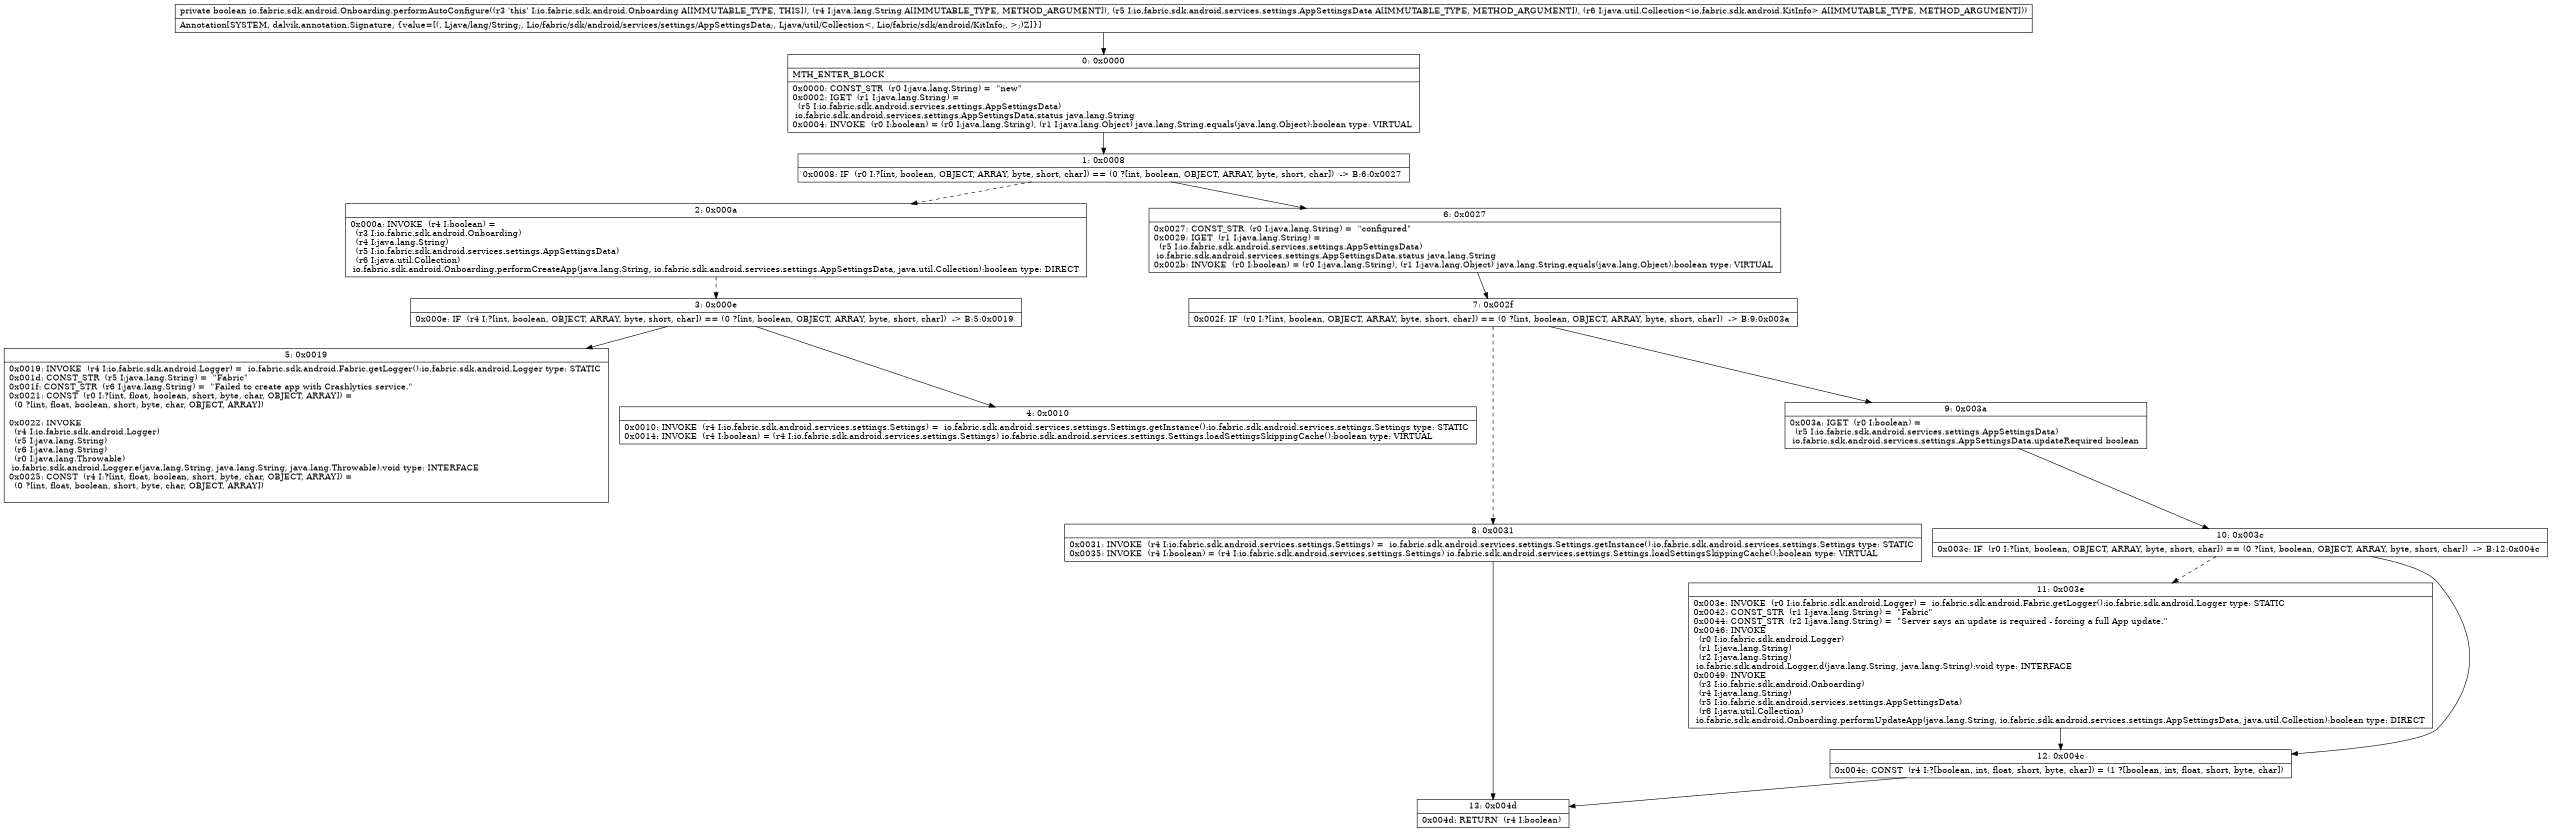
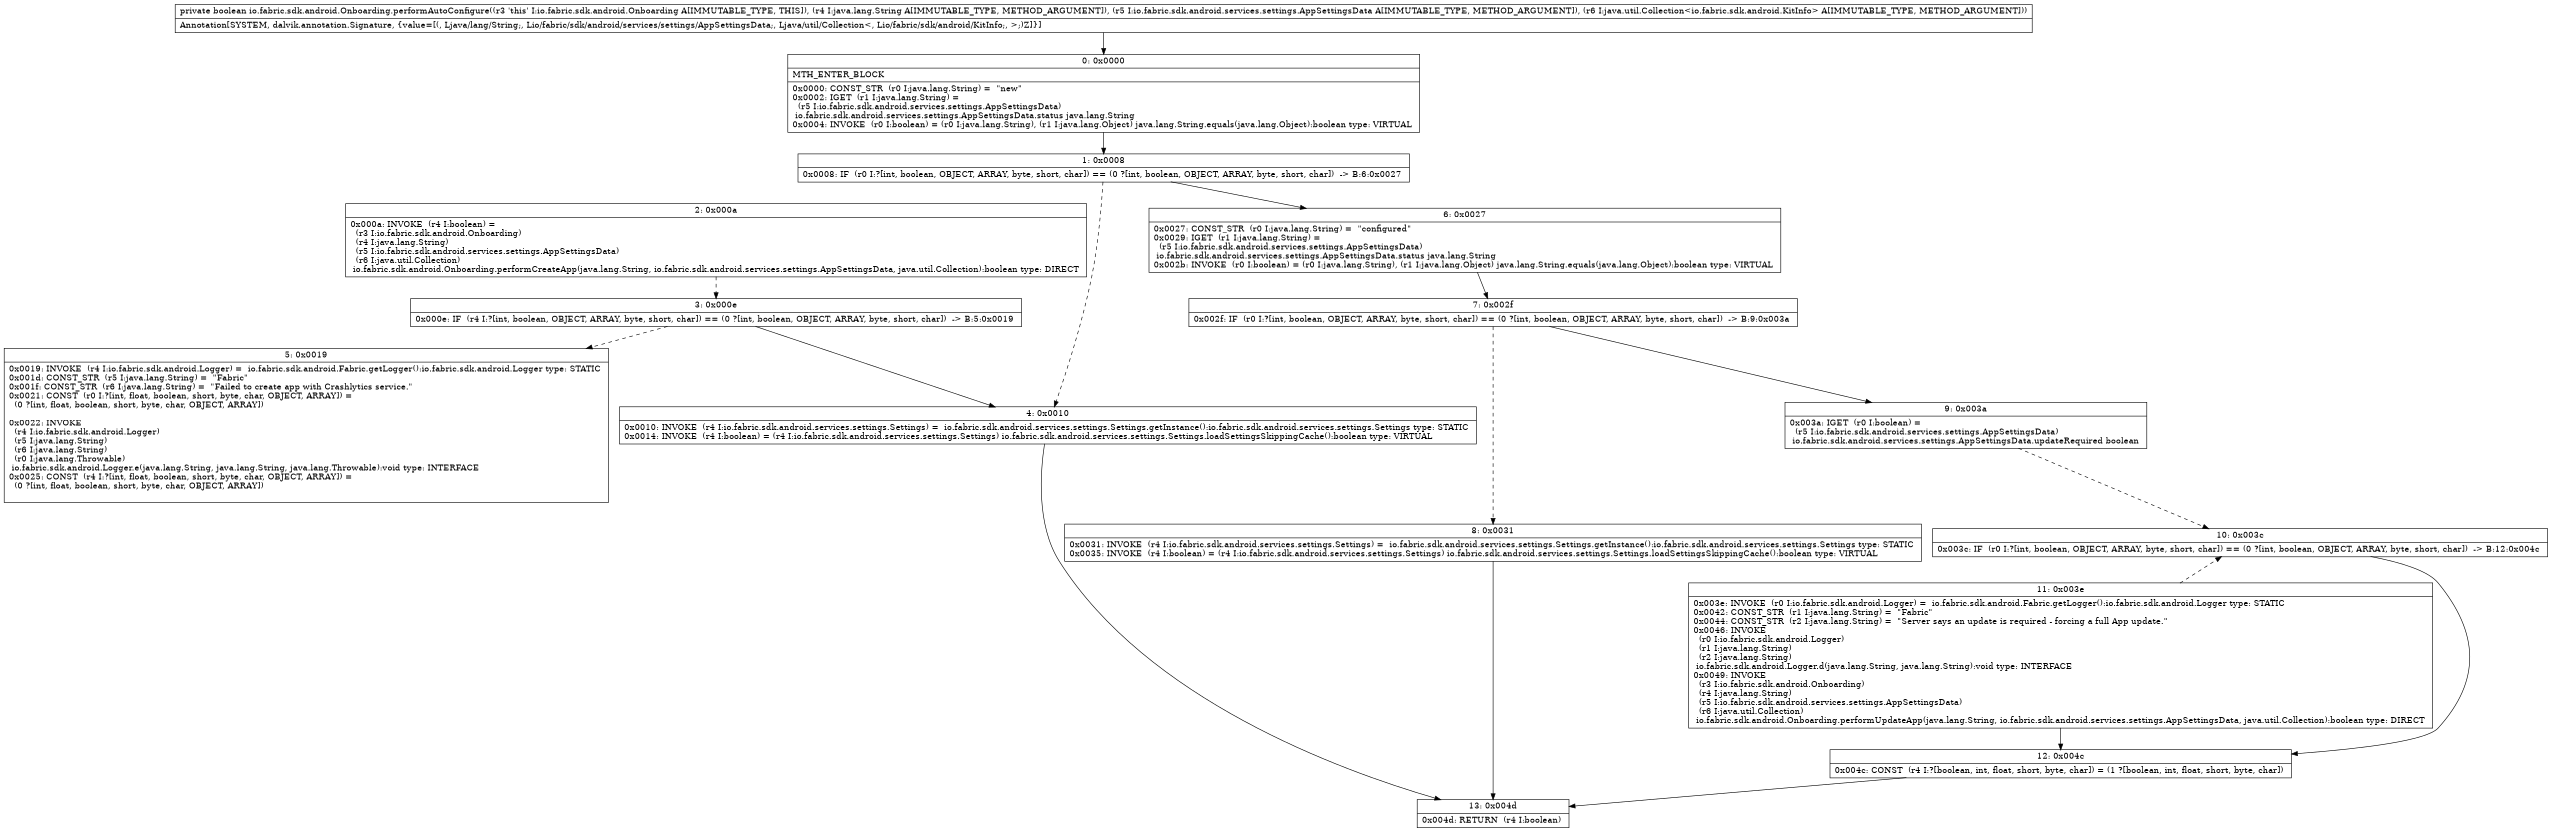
(974, 192) -> (1088, 293)
(630, 337) -> (630, 337)
(2111, 487) -> (2111, 487)
(2197, 568) -> (2198, 572)
none -> (1176, 678)
